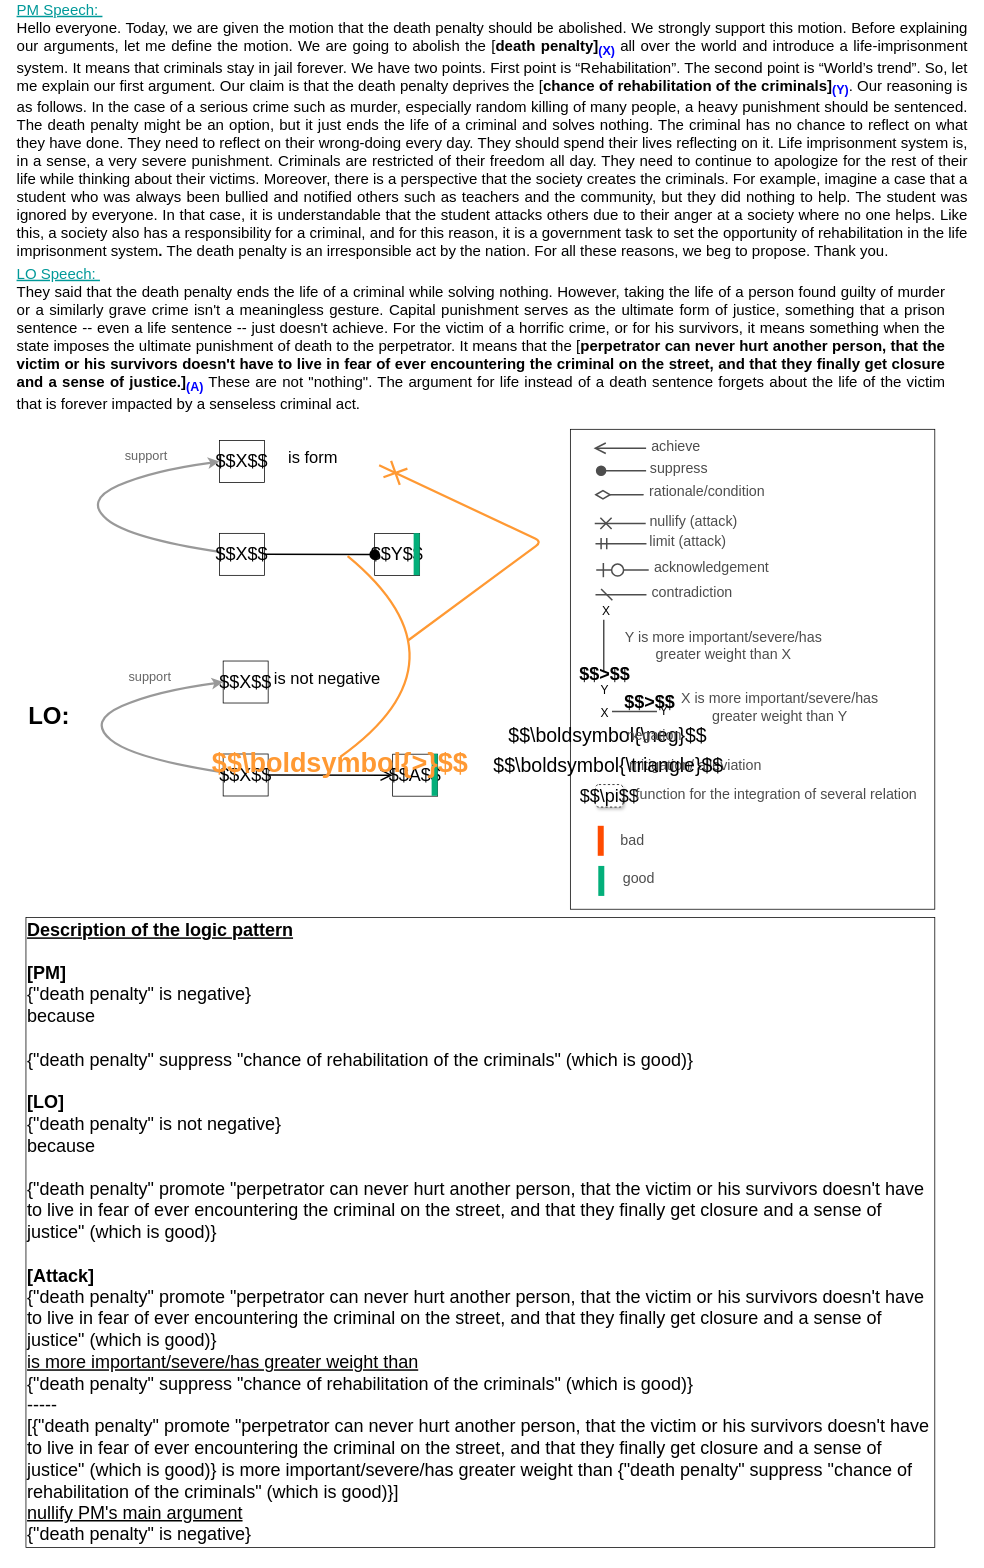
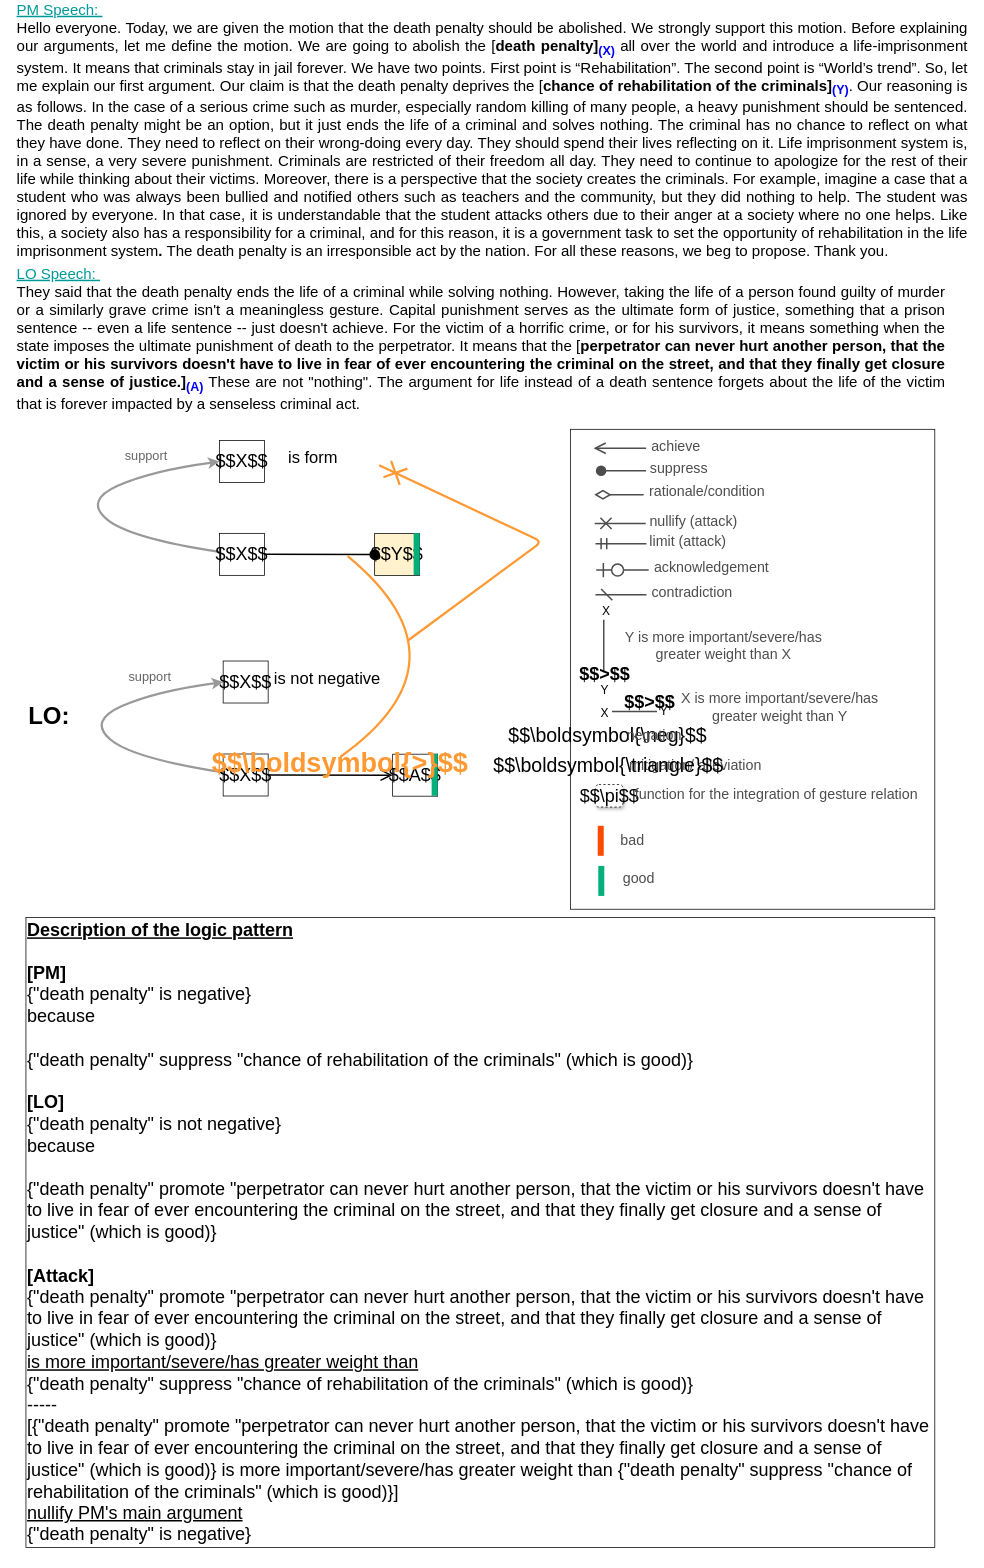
(397, 555) -> (397, 555)
(777, 795) -> (777, 795)
